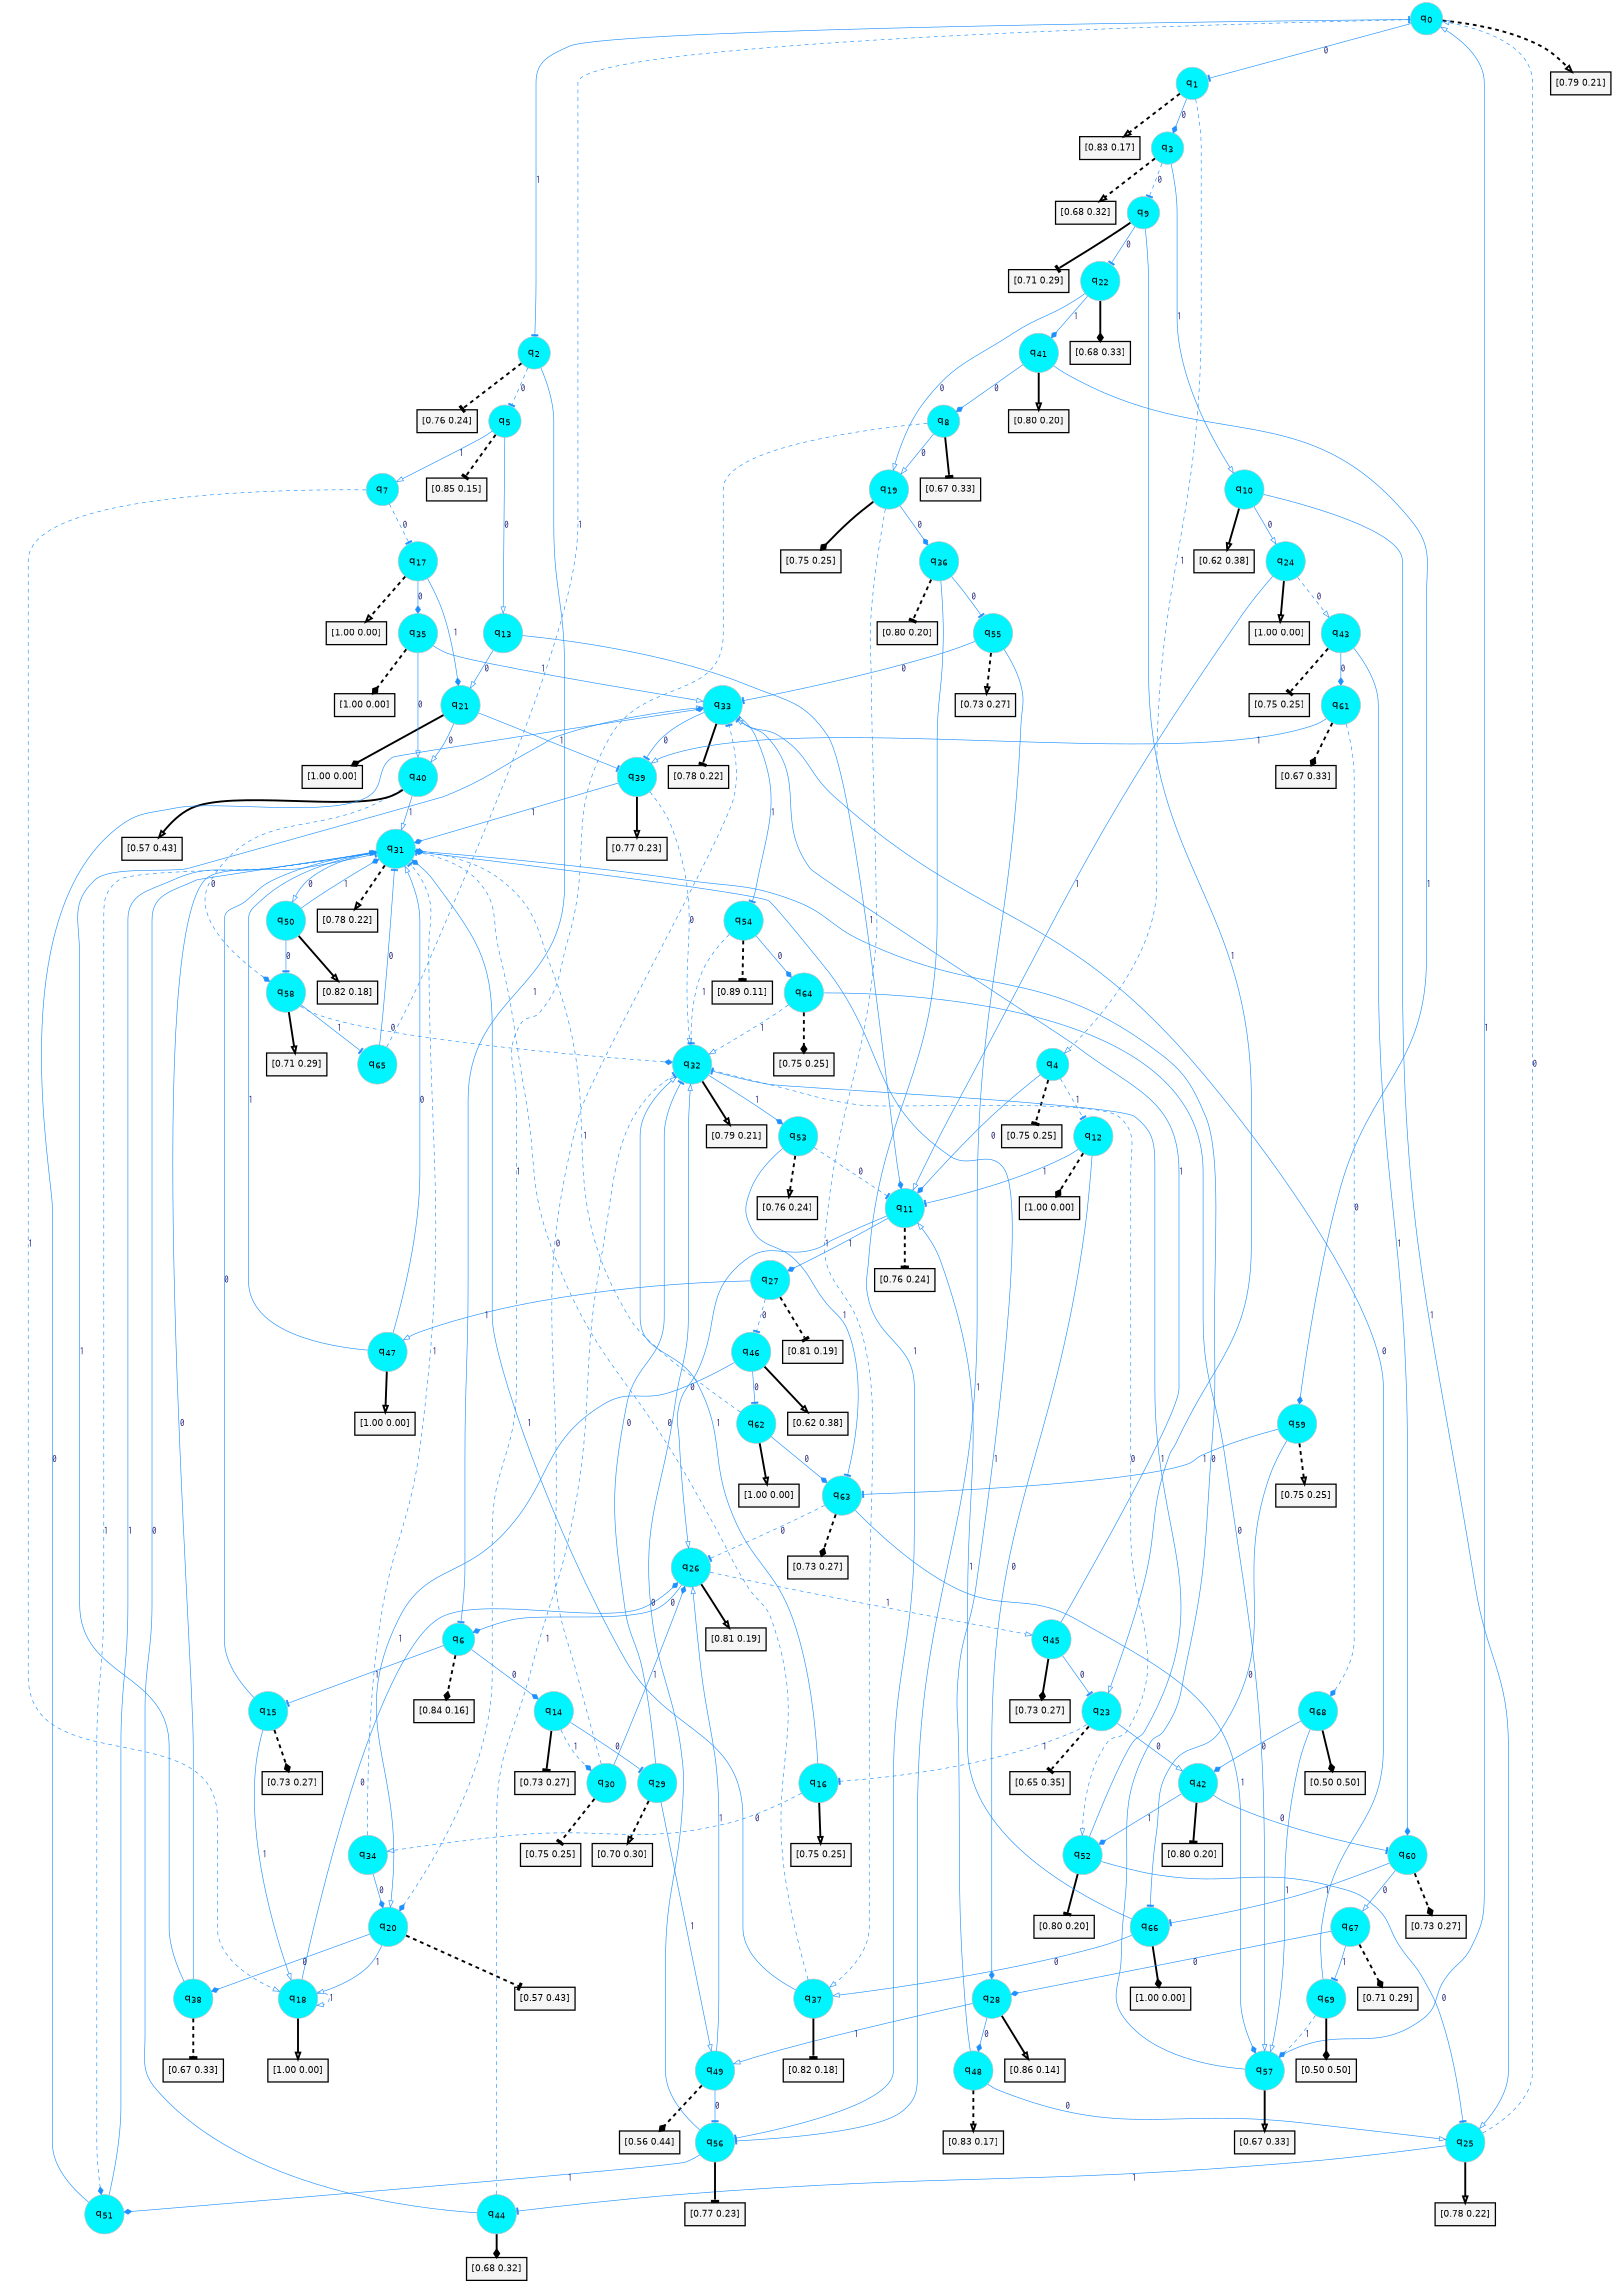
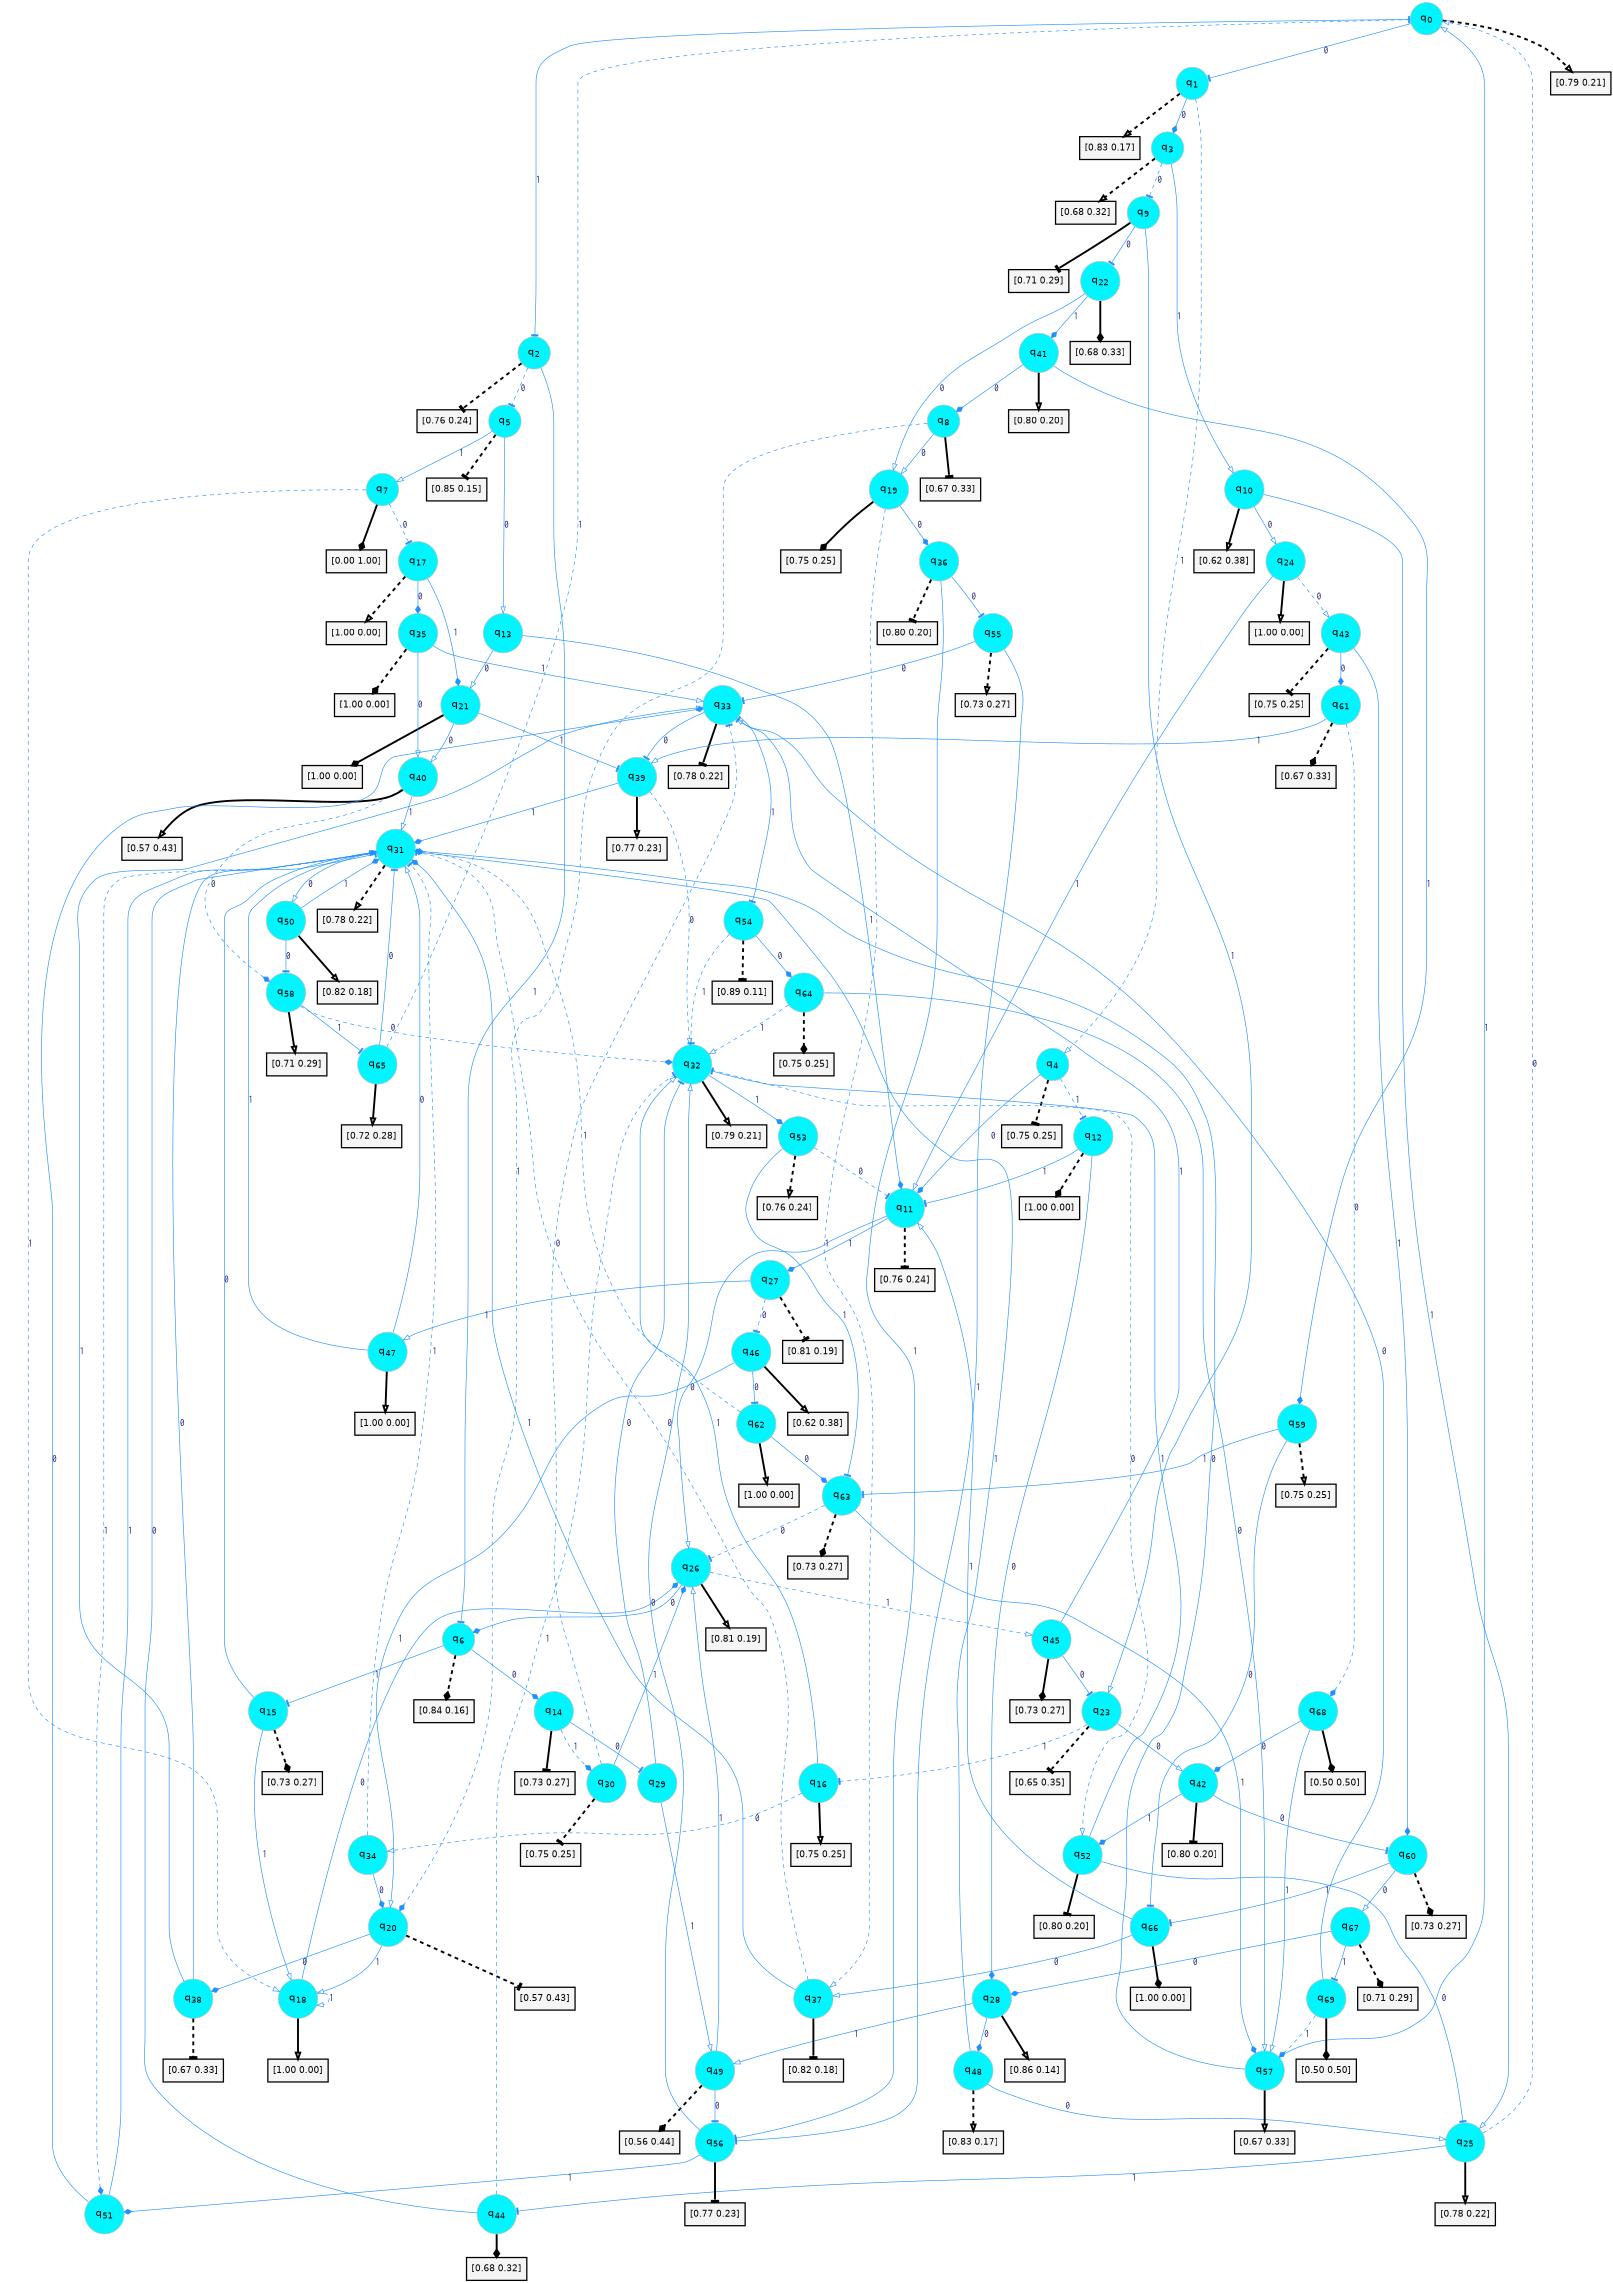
none -> (356, 561)
none -> (372, 1136)
(622, 1855) -> none
